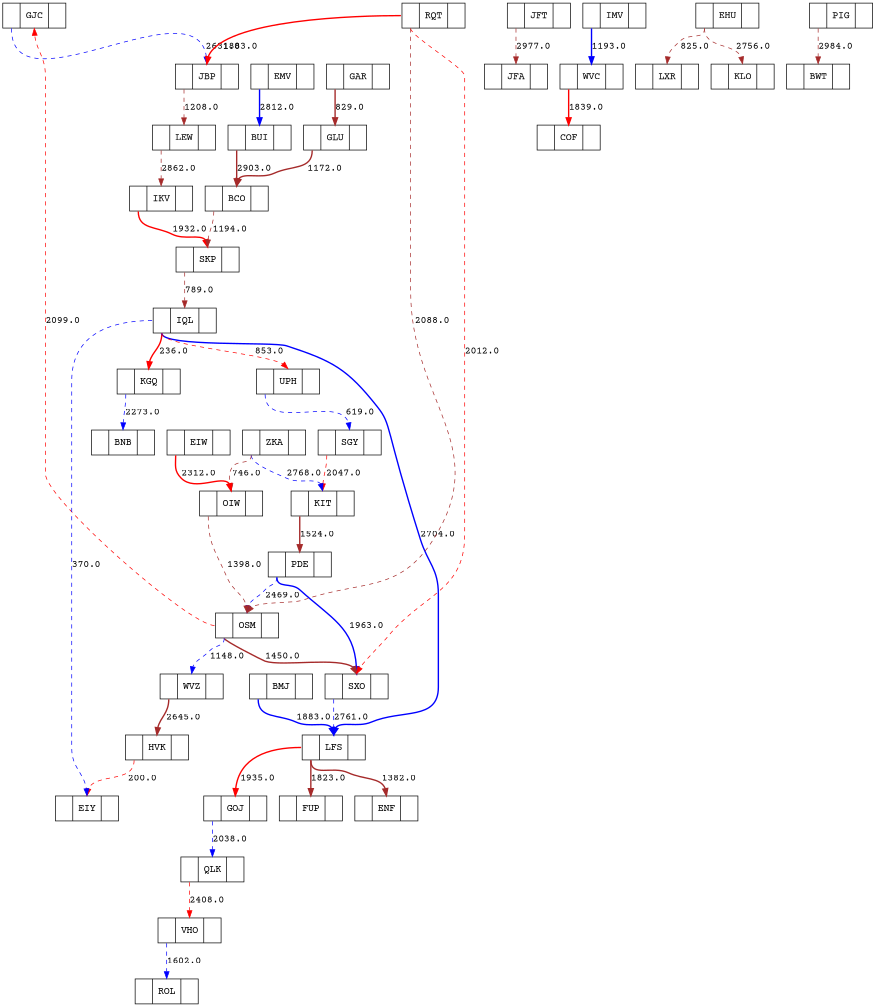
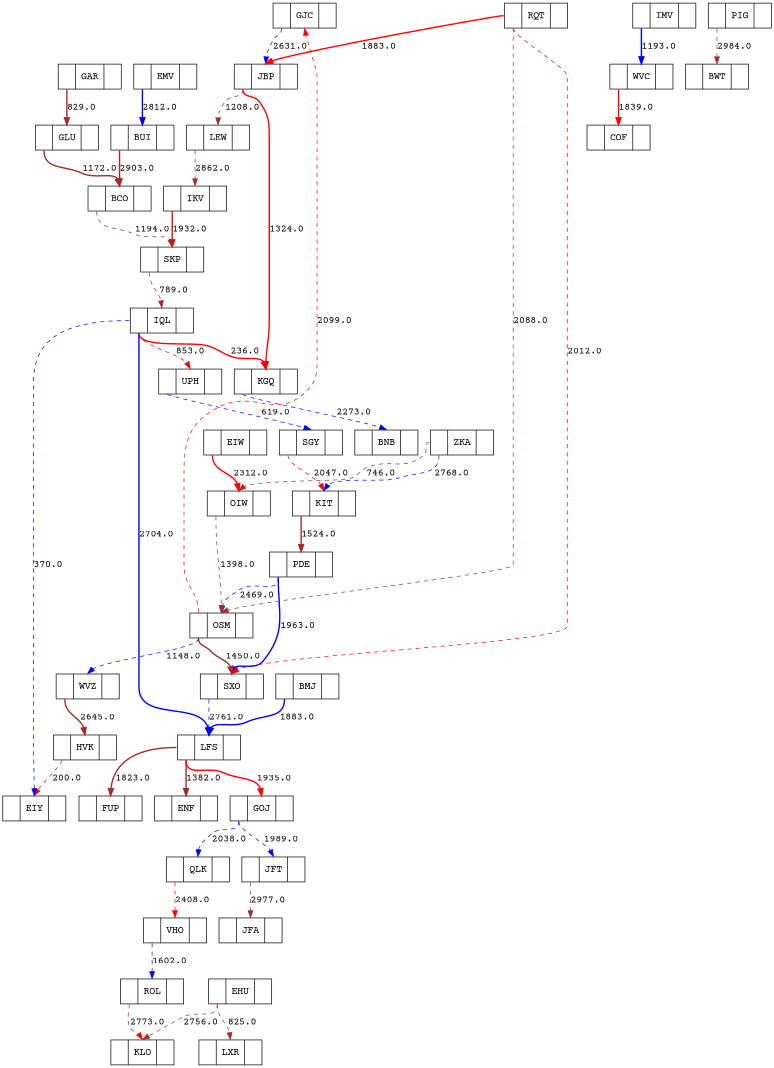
none -> (269, 220)
none -> (253, 837)
none -> (128, 1021)
